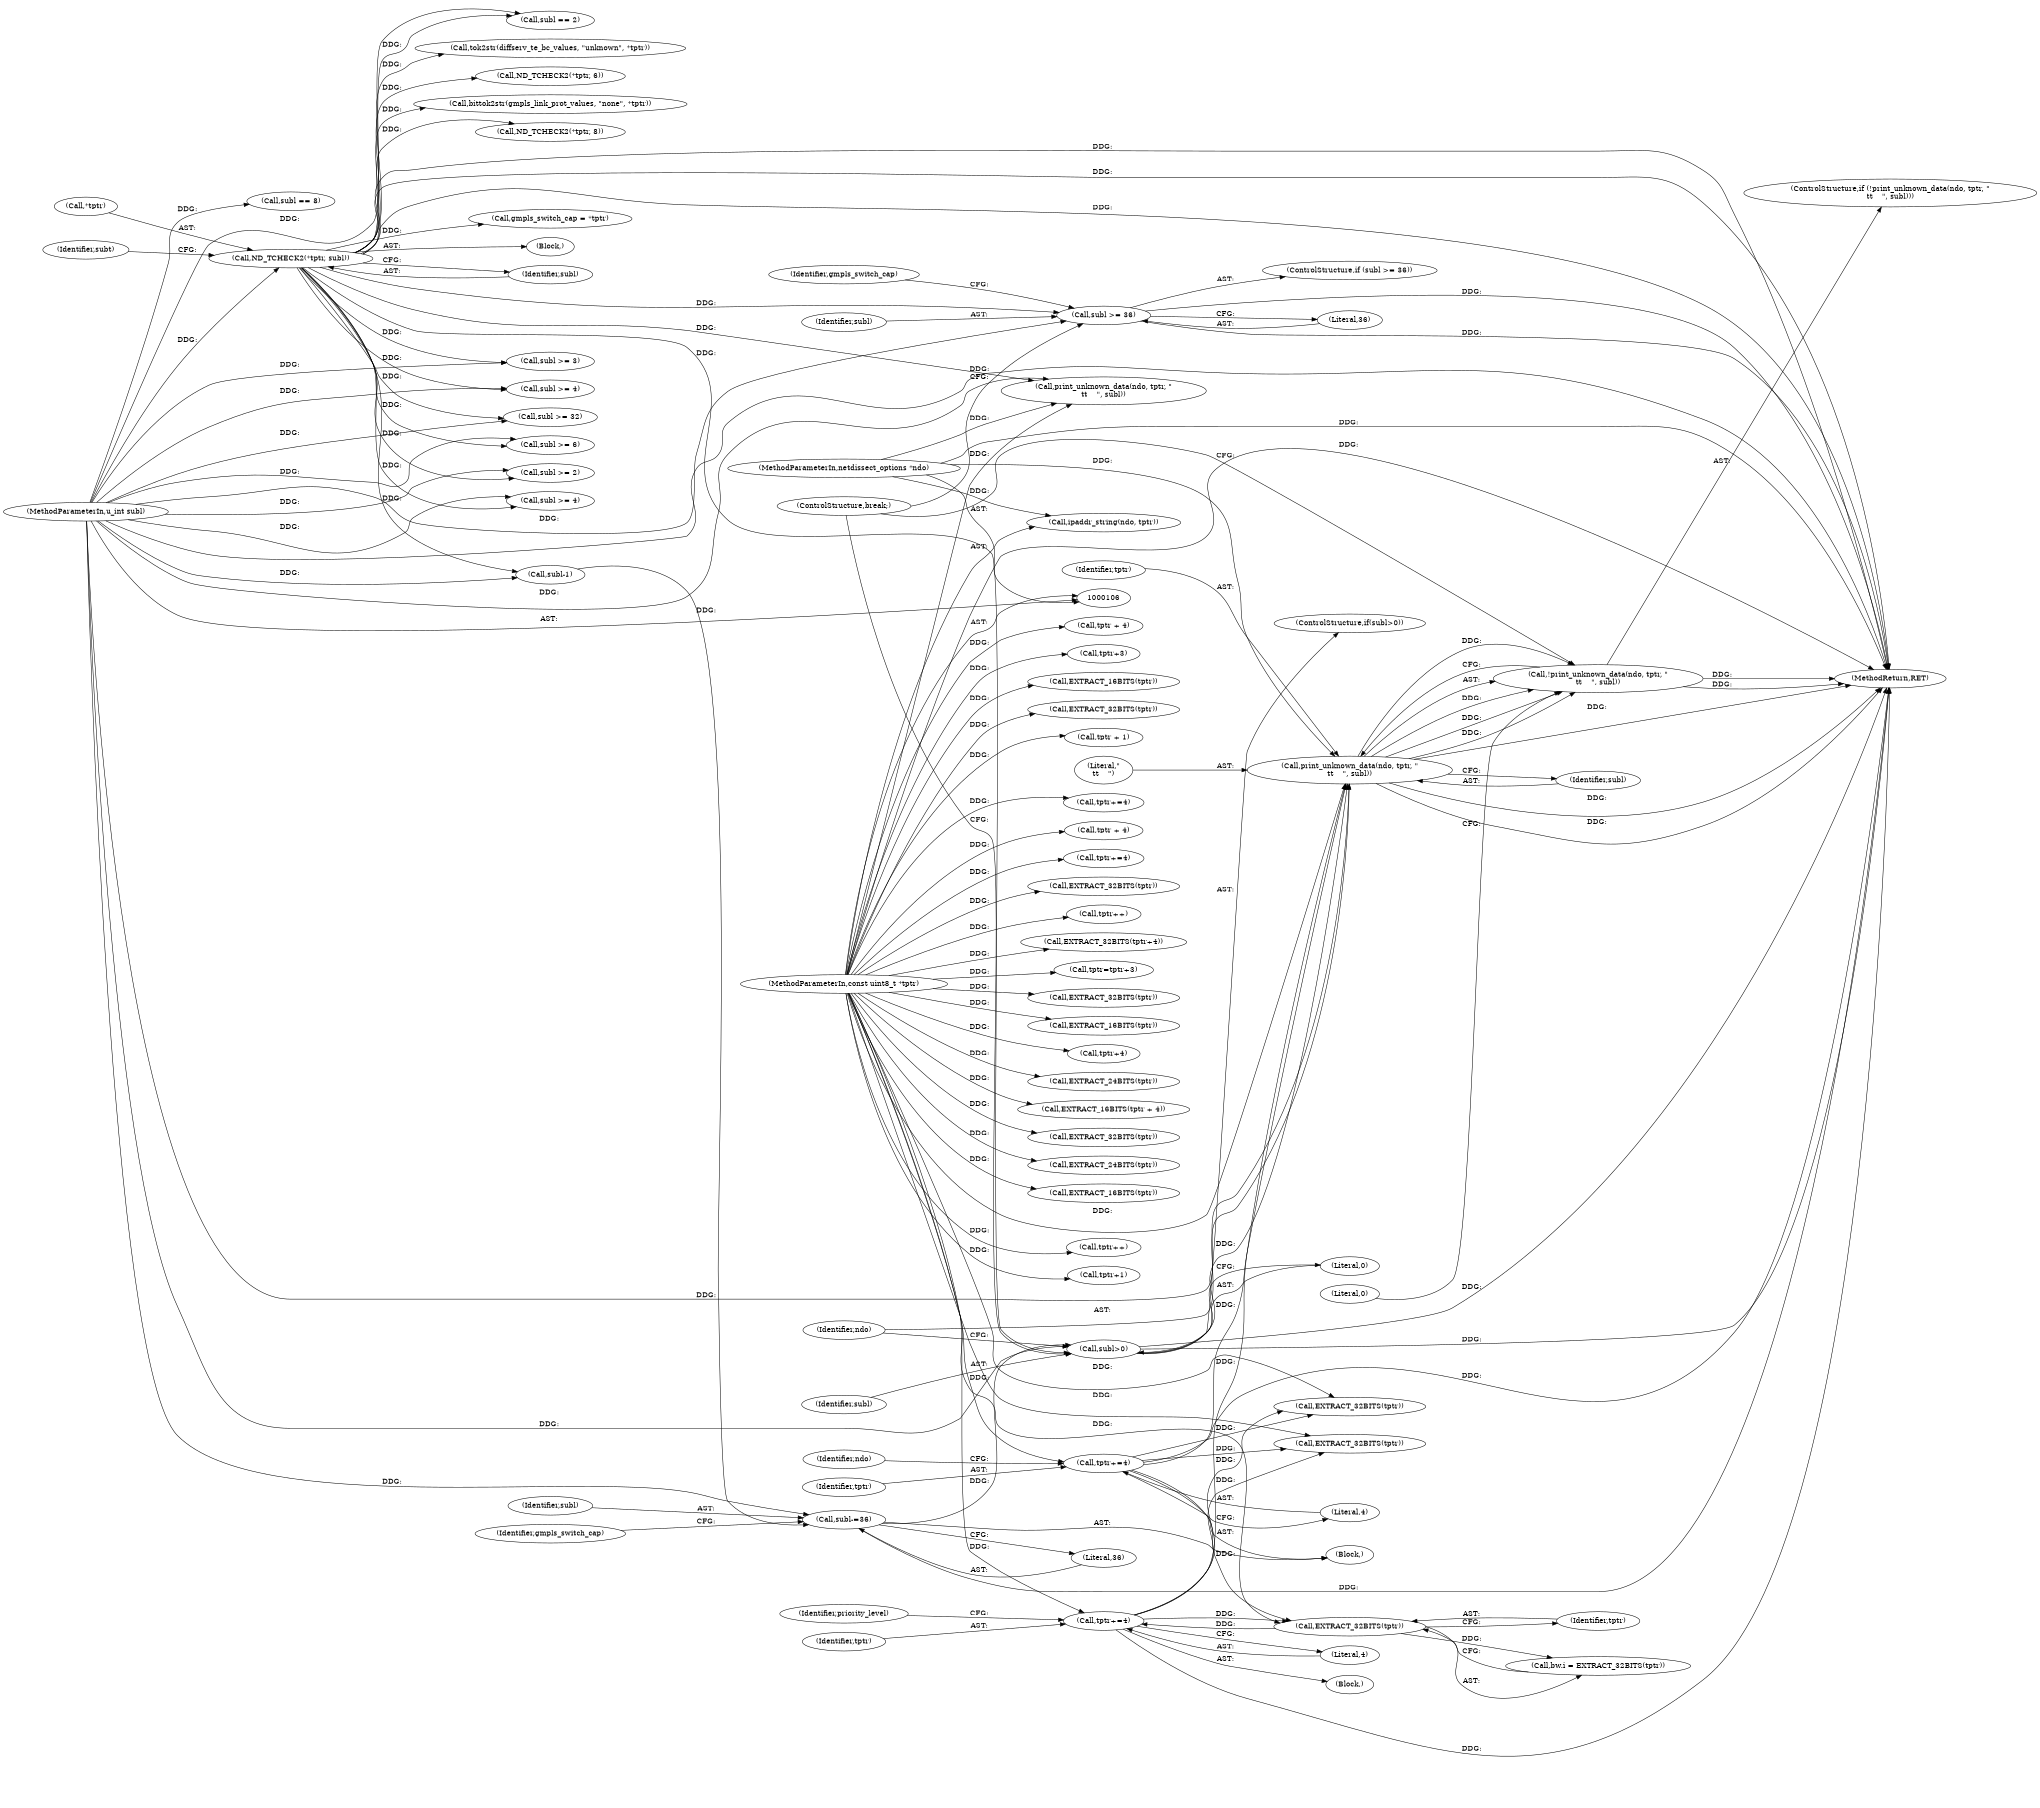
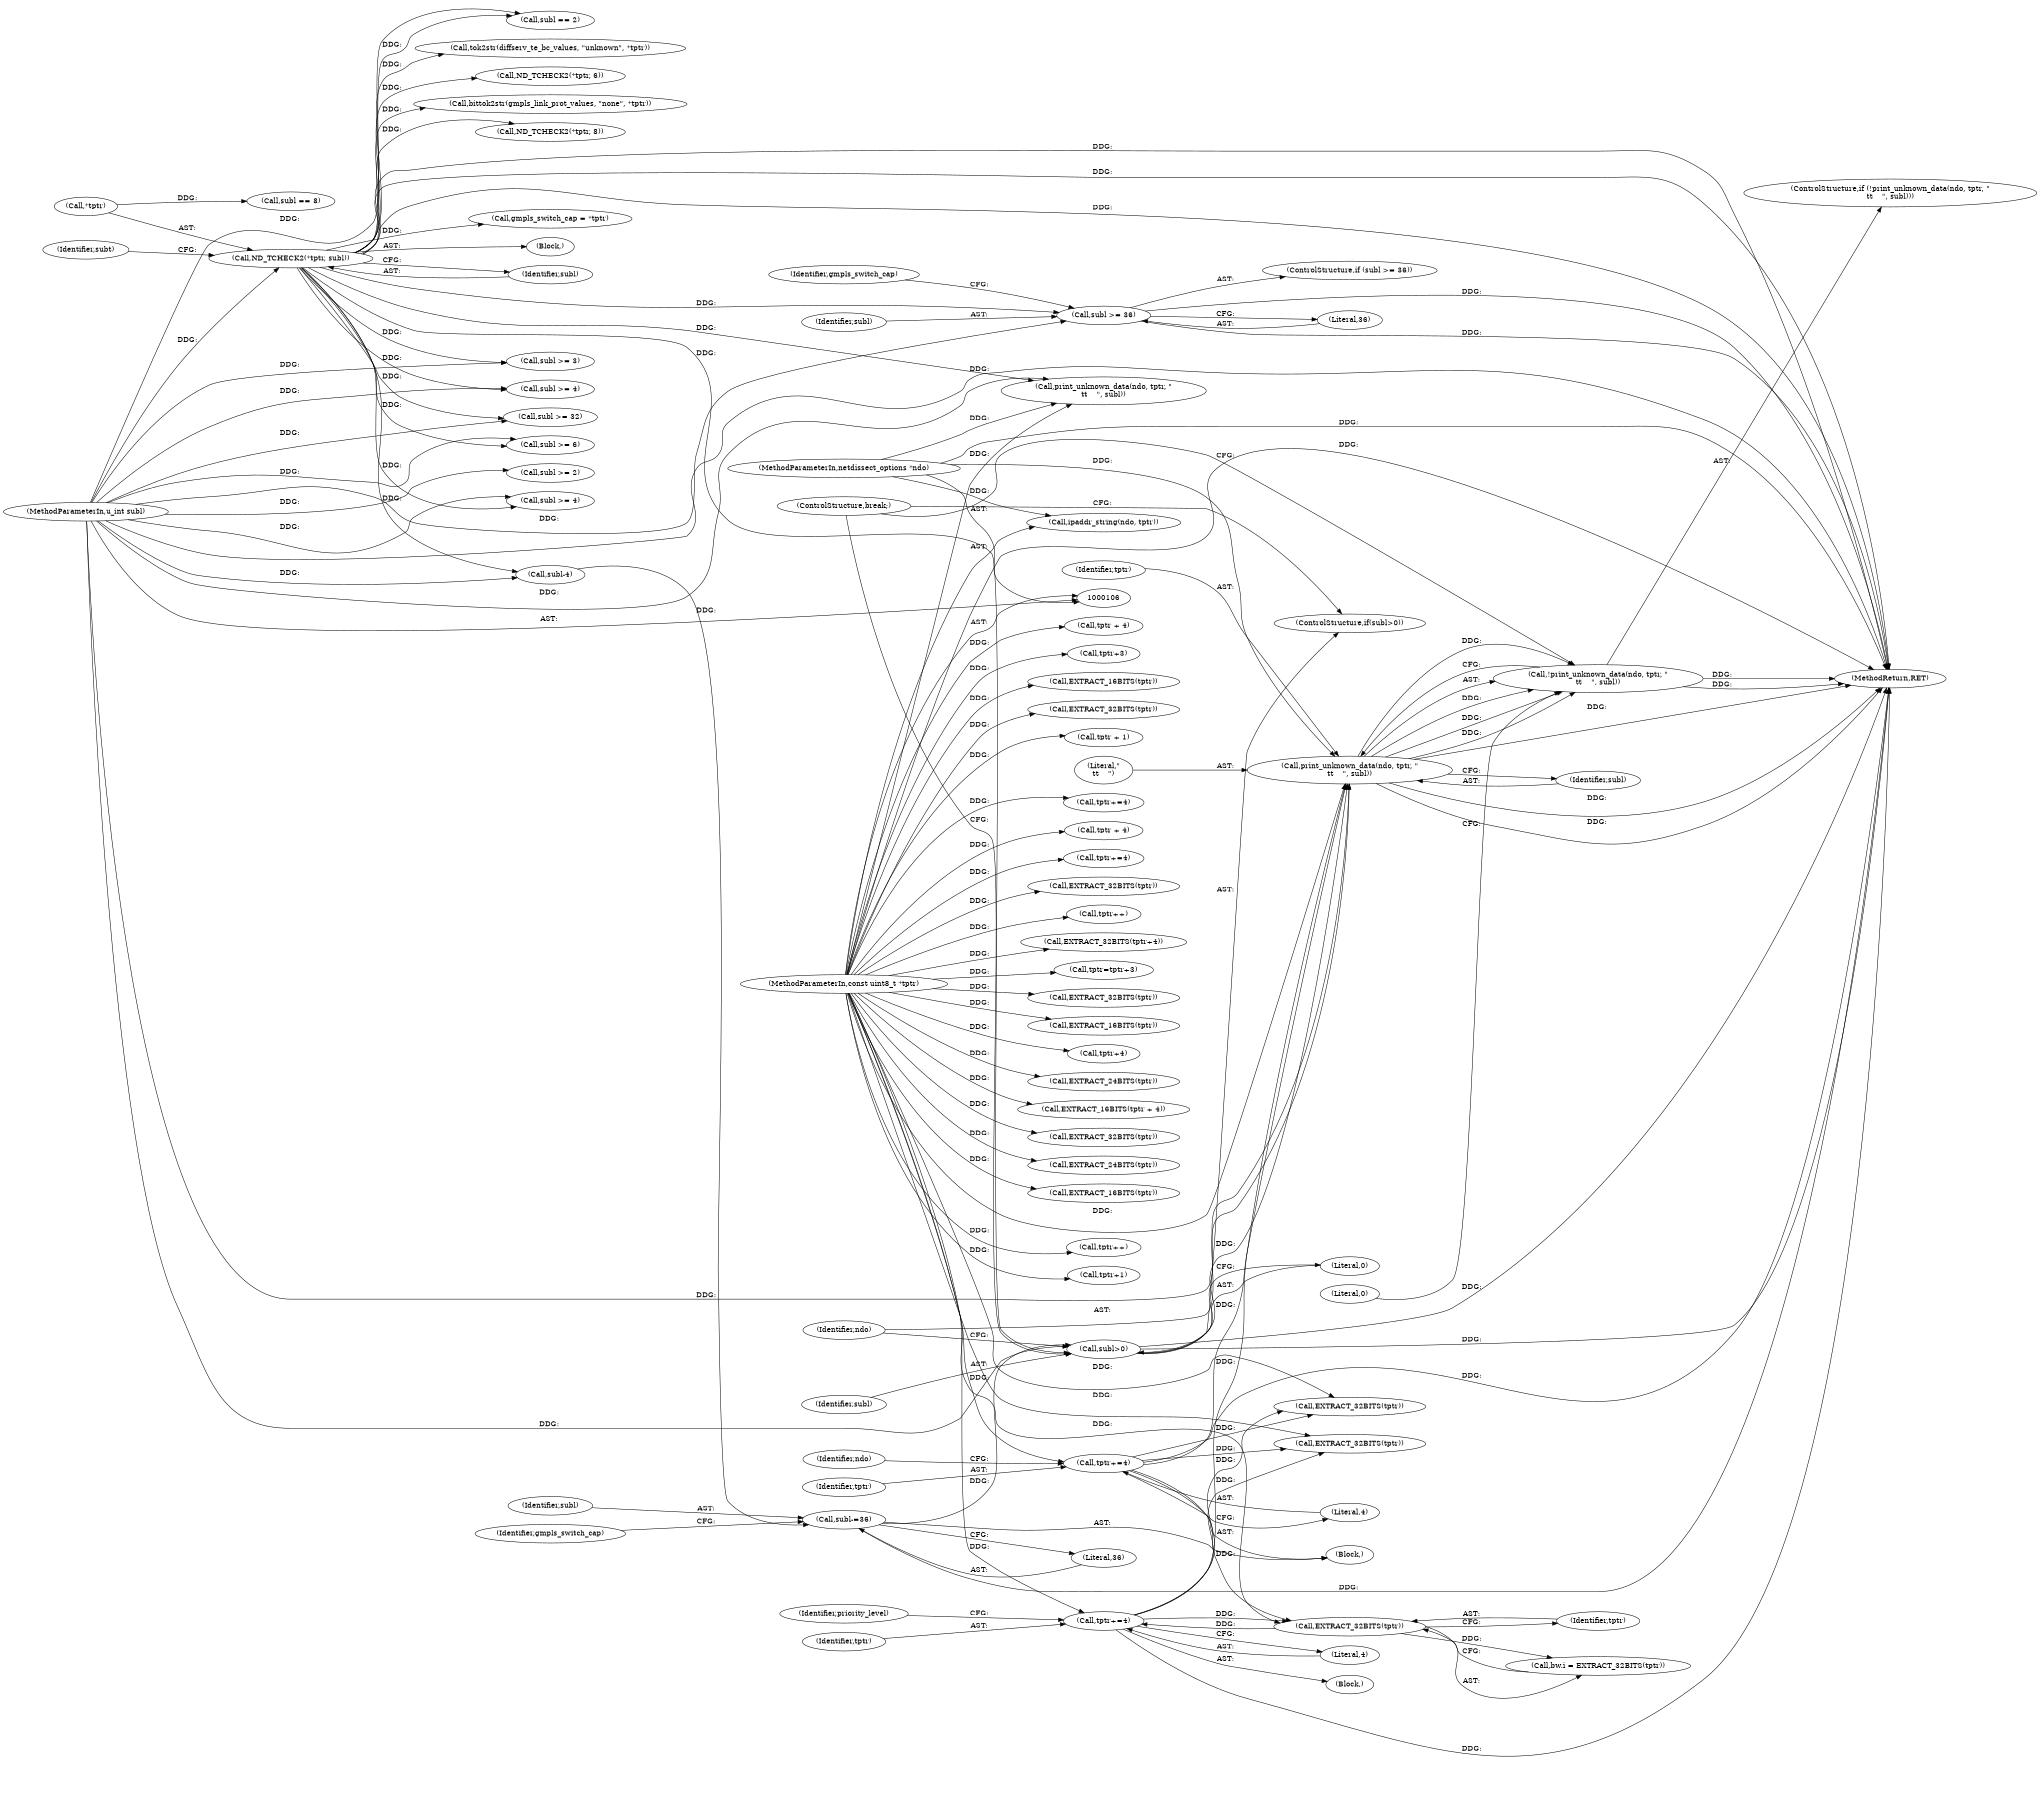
(149, 330) -> (179, 202)
(972, 406) -> (1143, 508)
(386, 442) -> none
(550, 575) -> (550, 575)
(139, 1299) -> none
